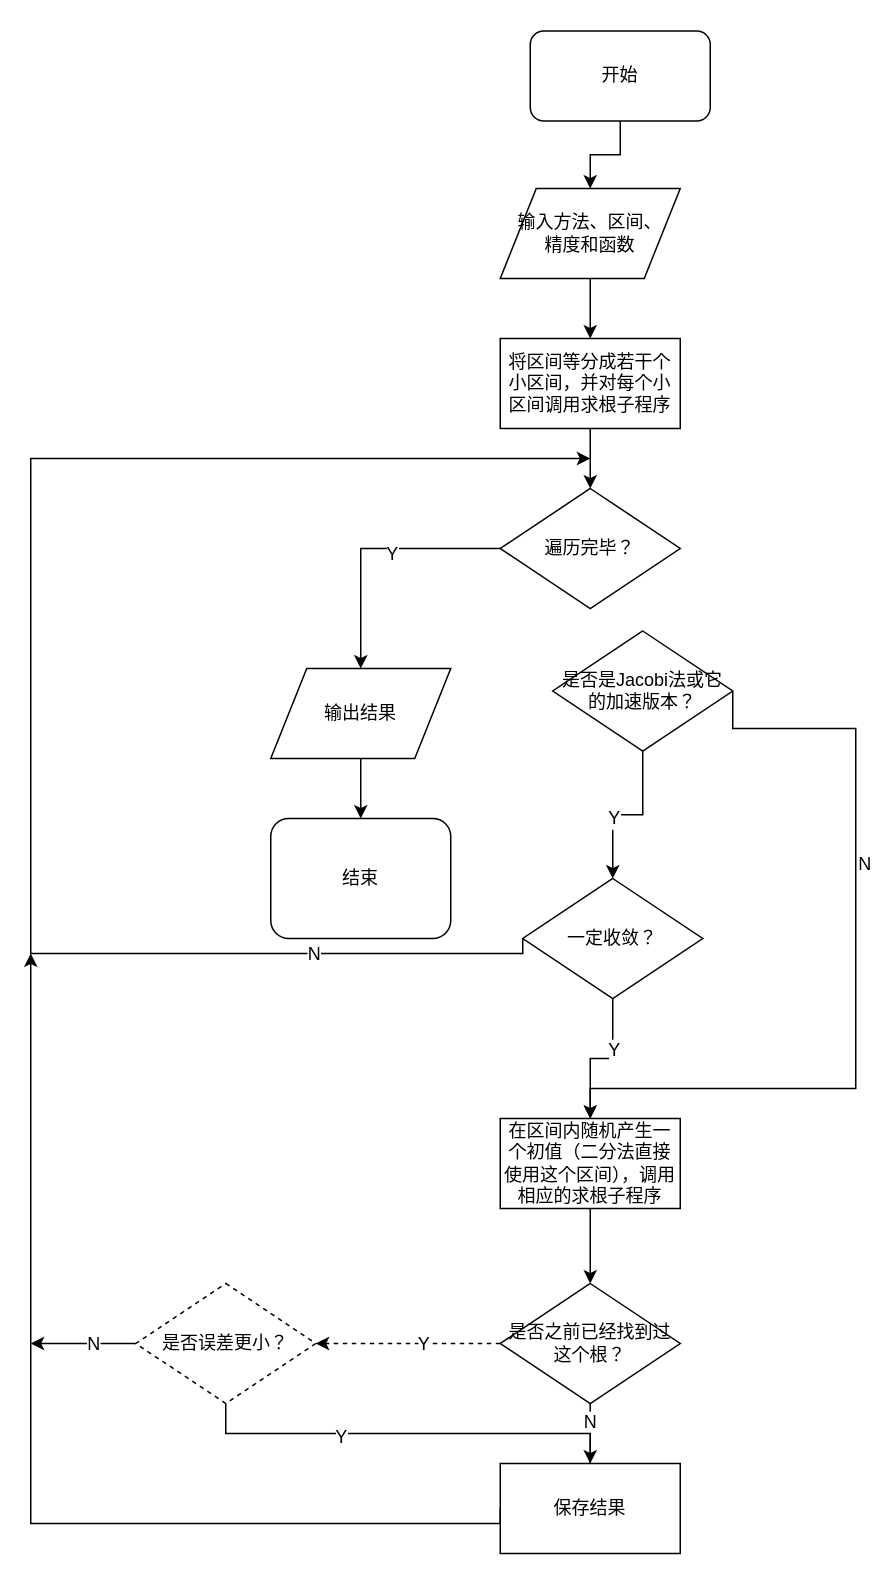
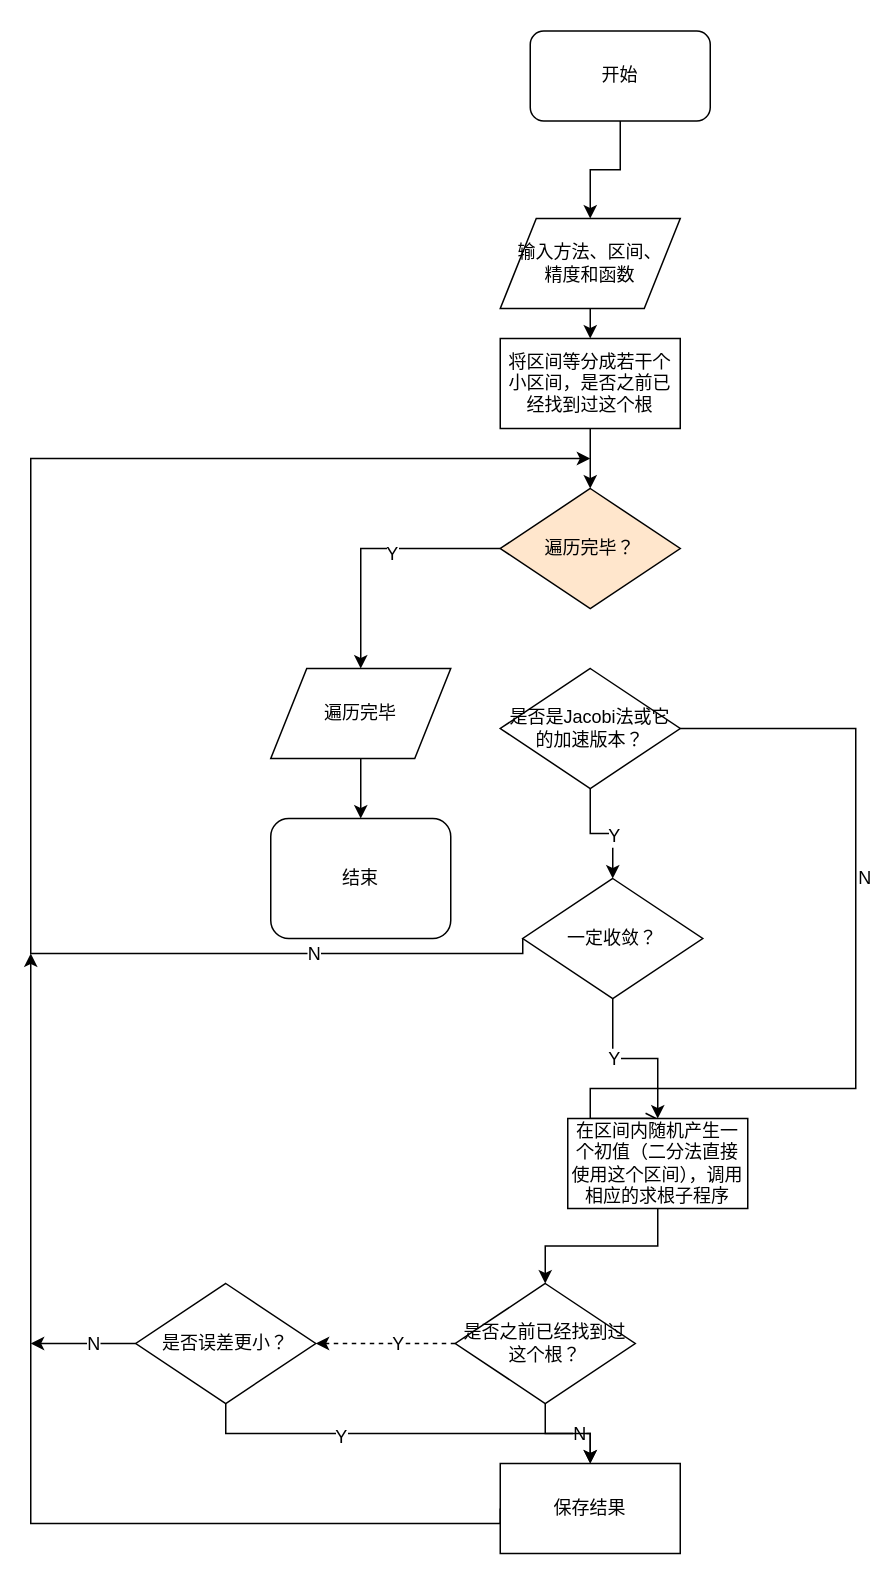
(590, 233) -> (590, 263)
(590, 383) -> (590, 383)
(590, 548) -> (590, 548)
(643, 691) -> (590, 728)
(361, 713) -> (361, 713)
(590, 1163) -> (658, 1163)
(226, 1343) -> (226, 1343)
(590, 1343) -> (545, 1343)
(542, 1433) -> (542, 1433)
